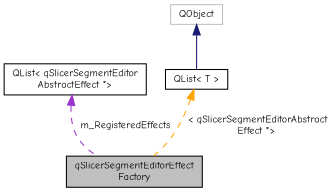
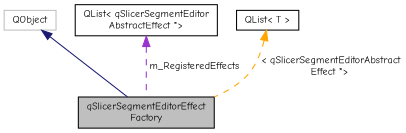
(197, 52) -> (89, 67)
